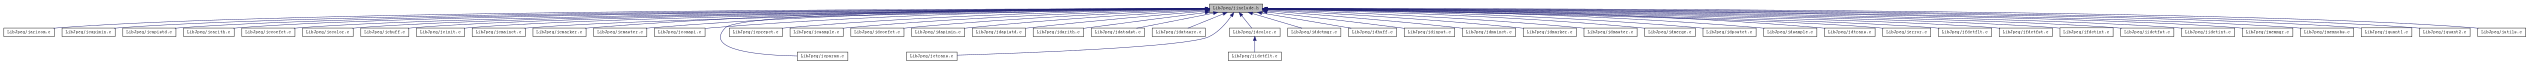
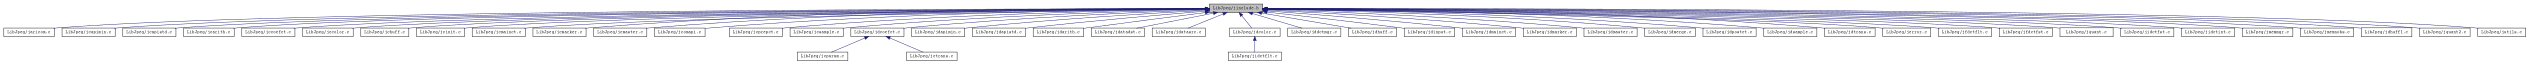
(918, 12) -> (848, 45)
(2087, 32) -> (2087, 32)
(2387, 32) -> (2387, 32)
(1099, 49) -> (907, 45)
